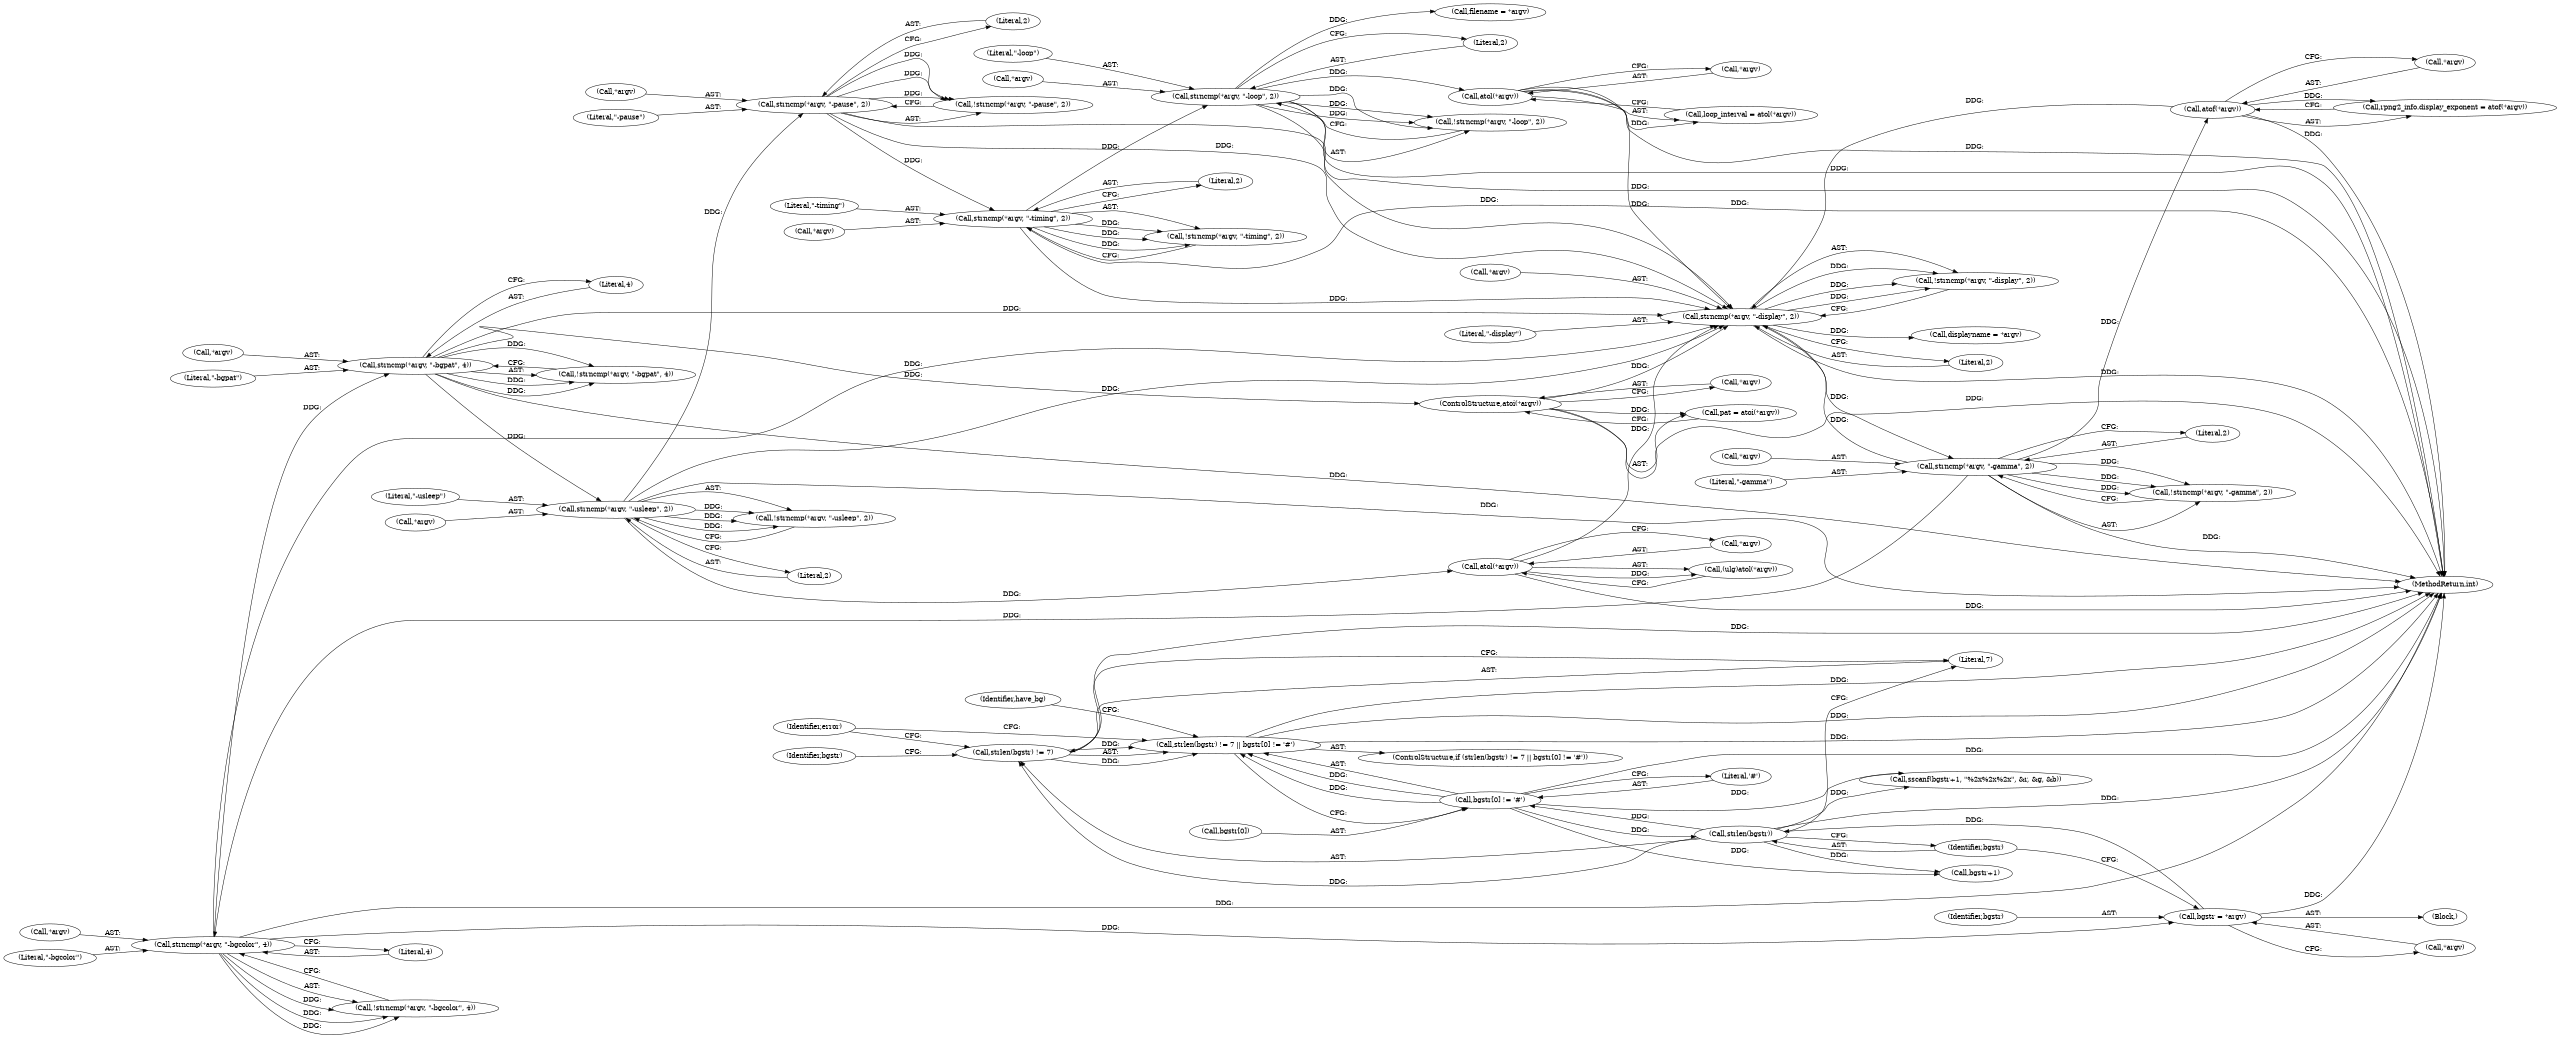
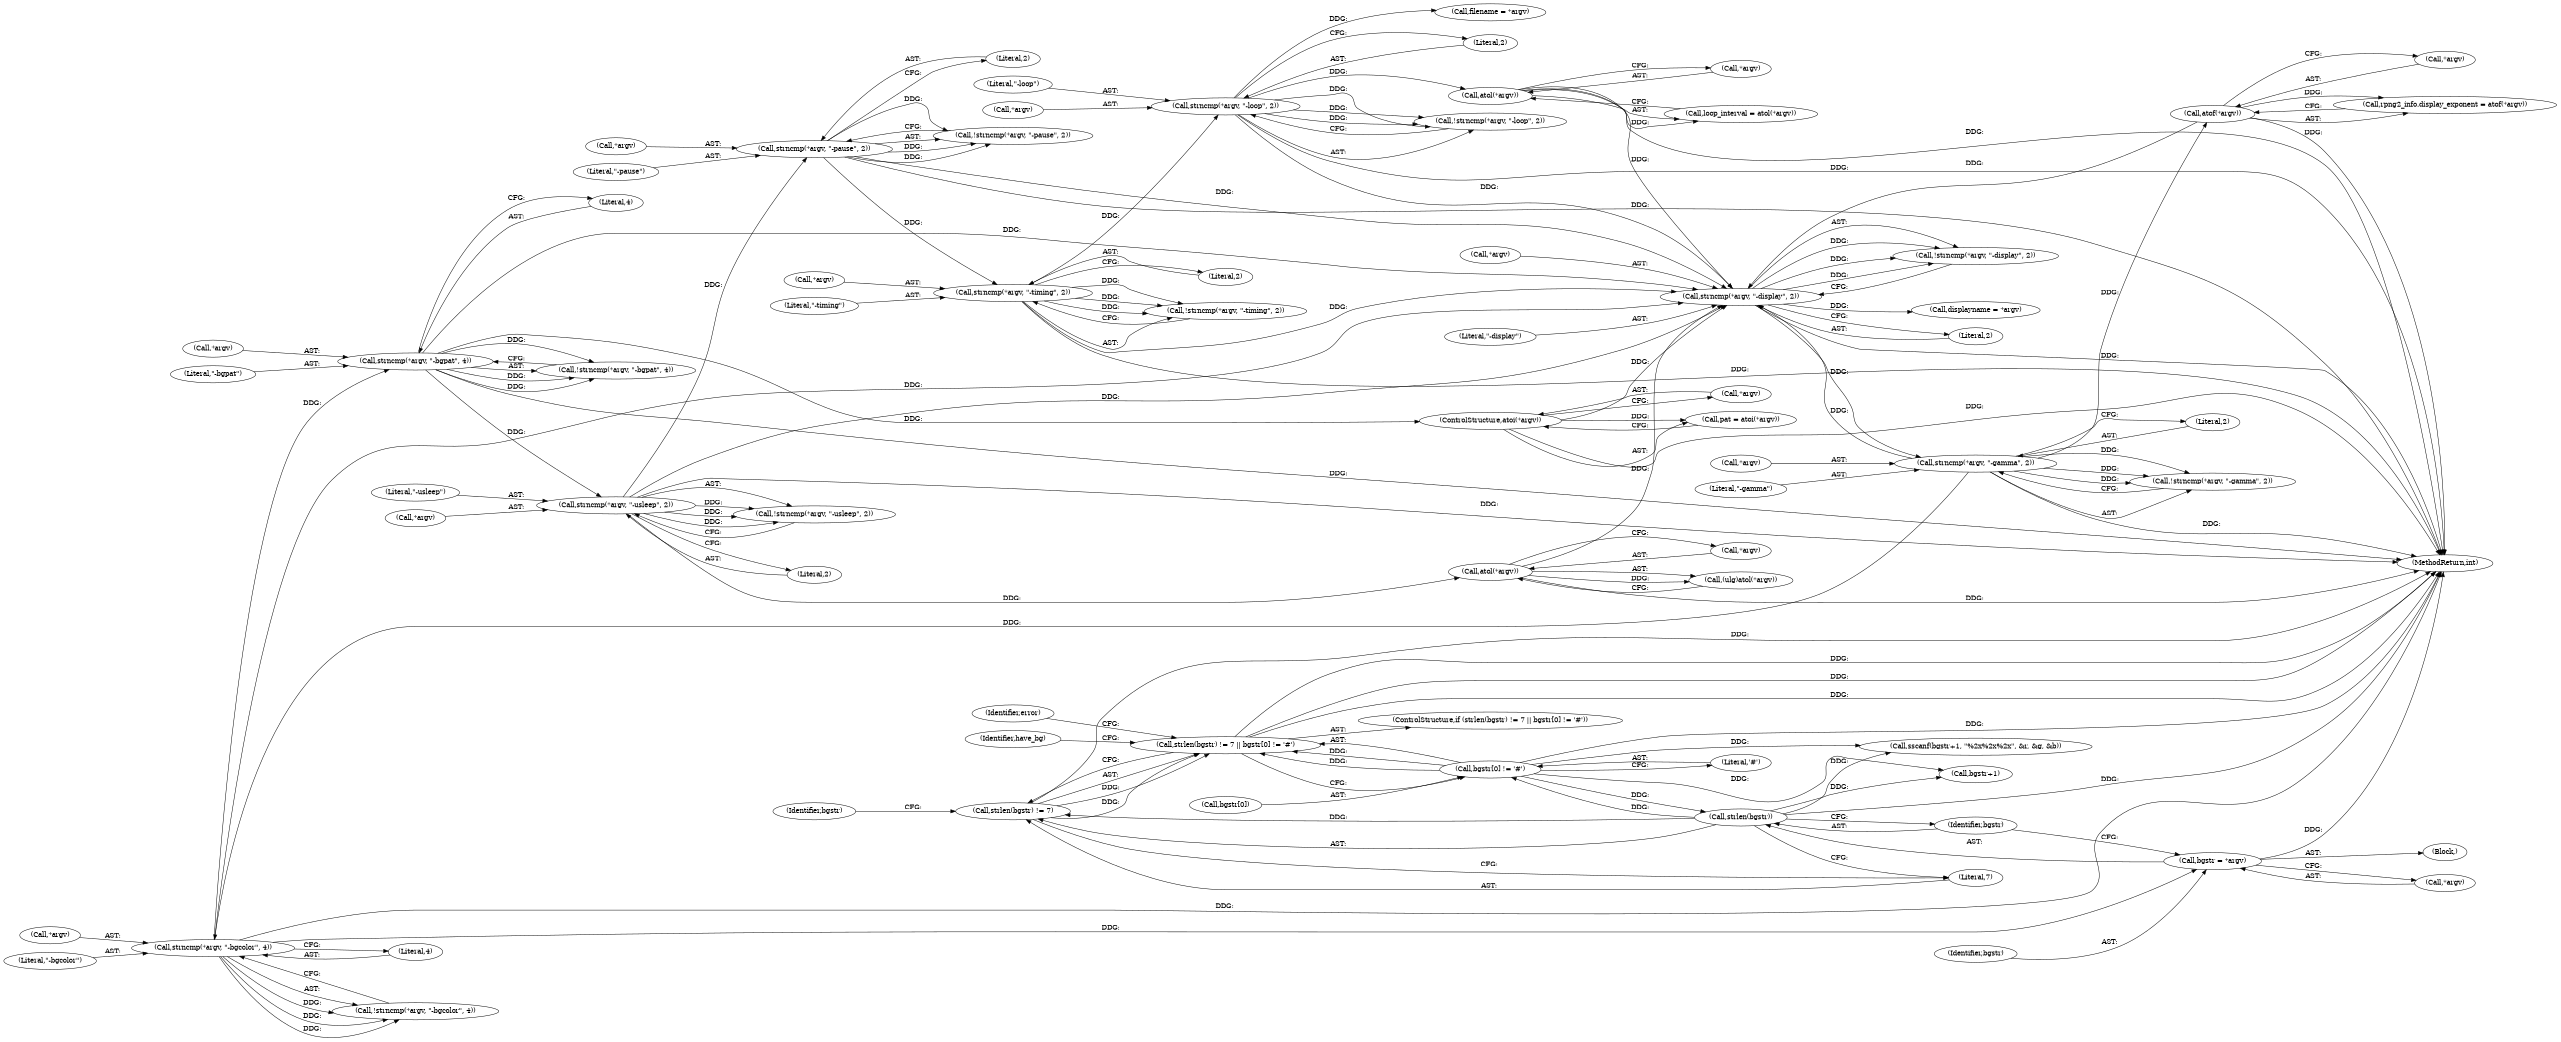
(907, 739) -> (1101, 770)
(1976, 821) -> (1976, 842)
